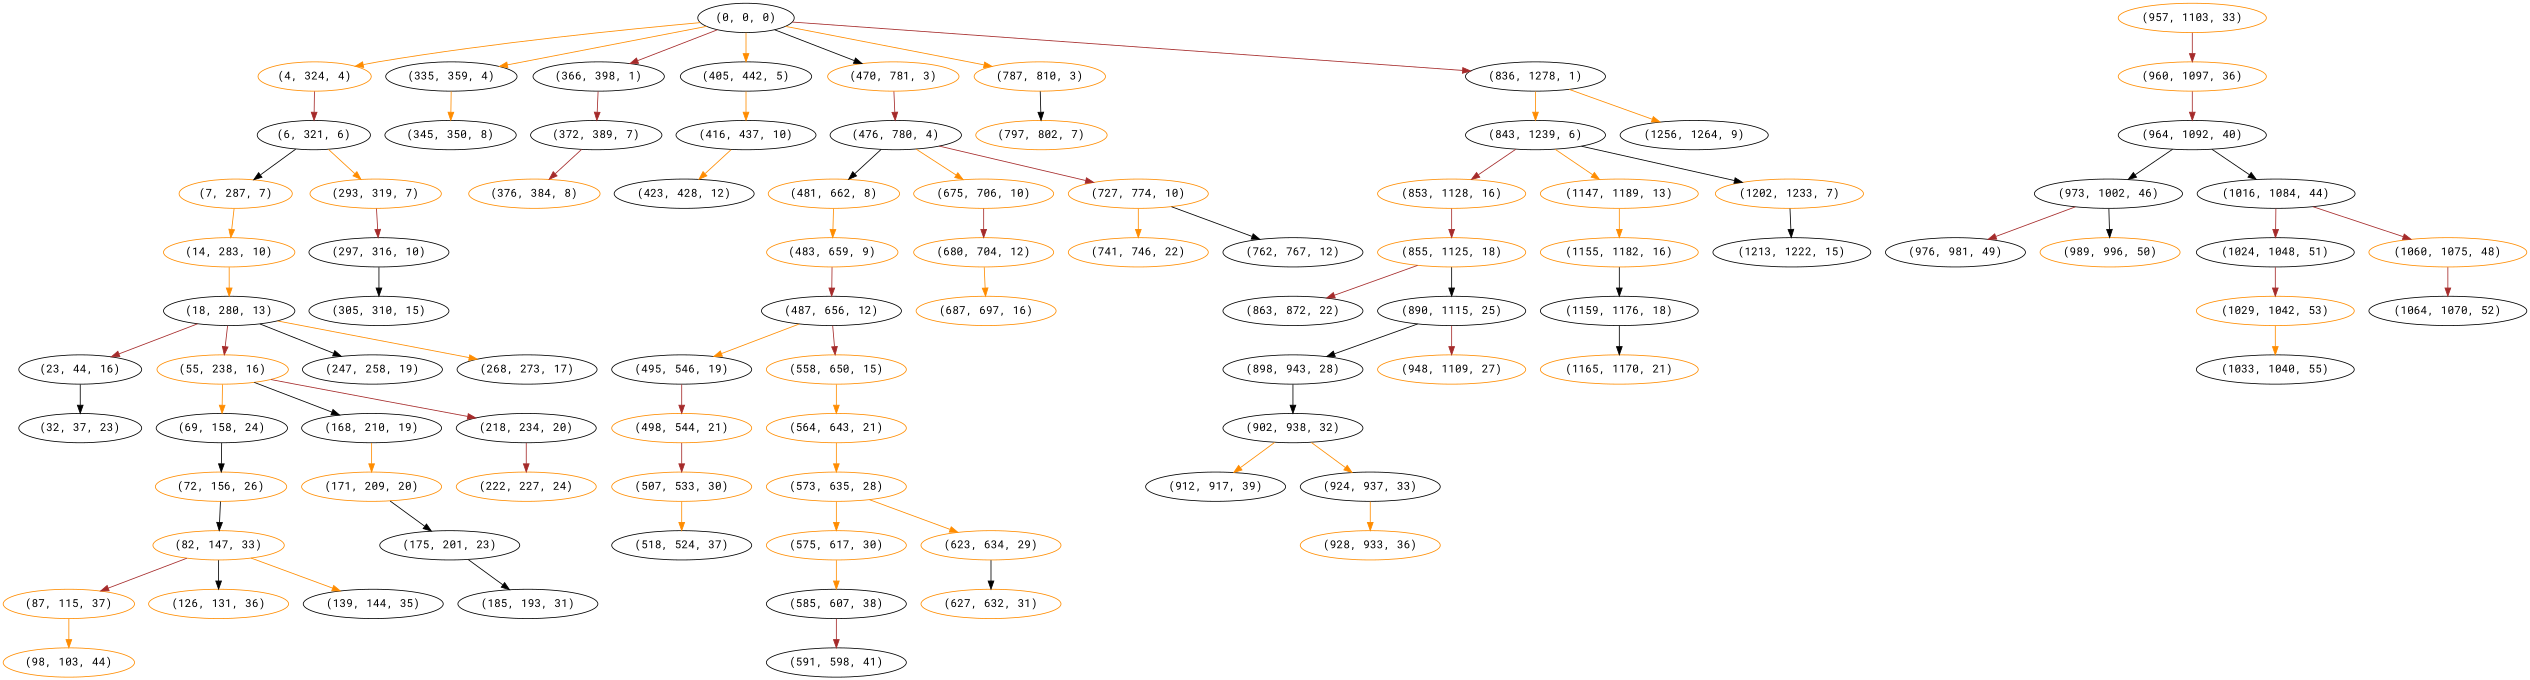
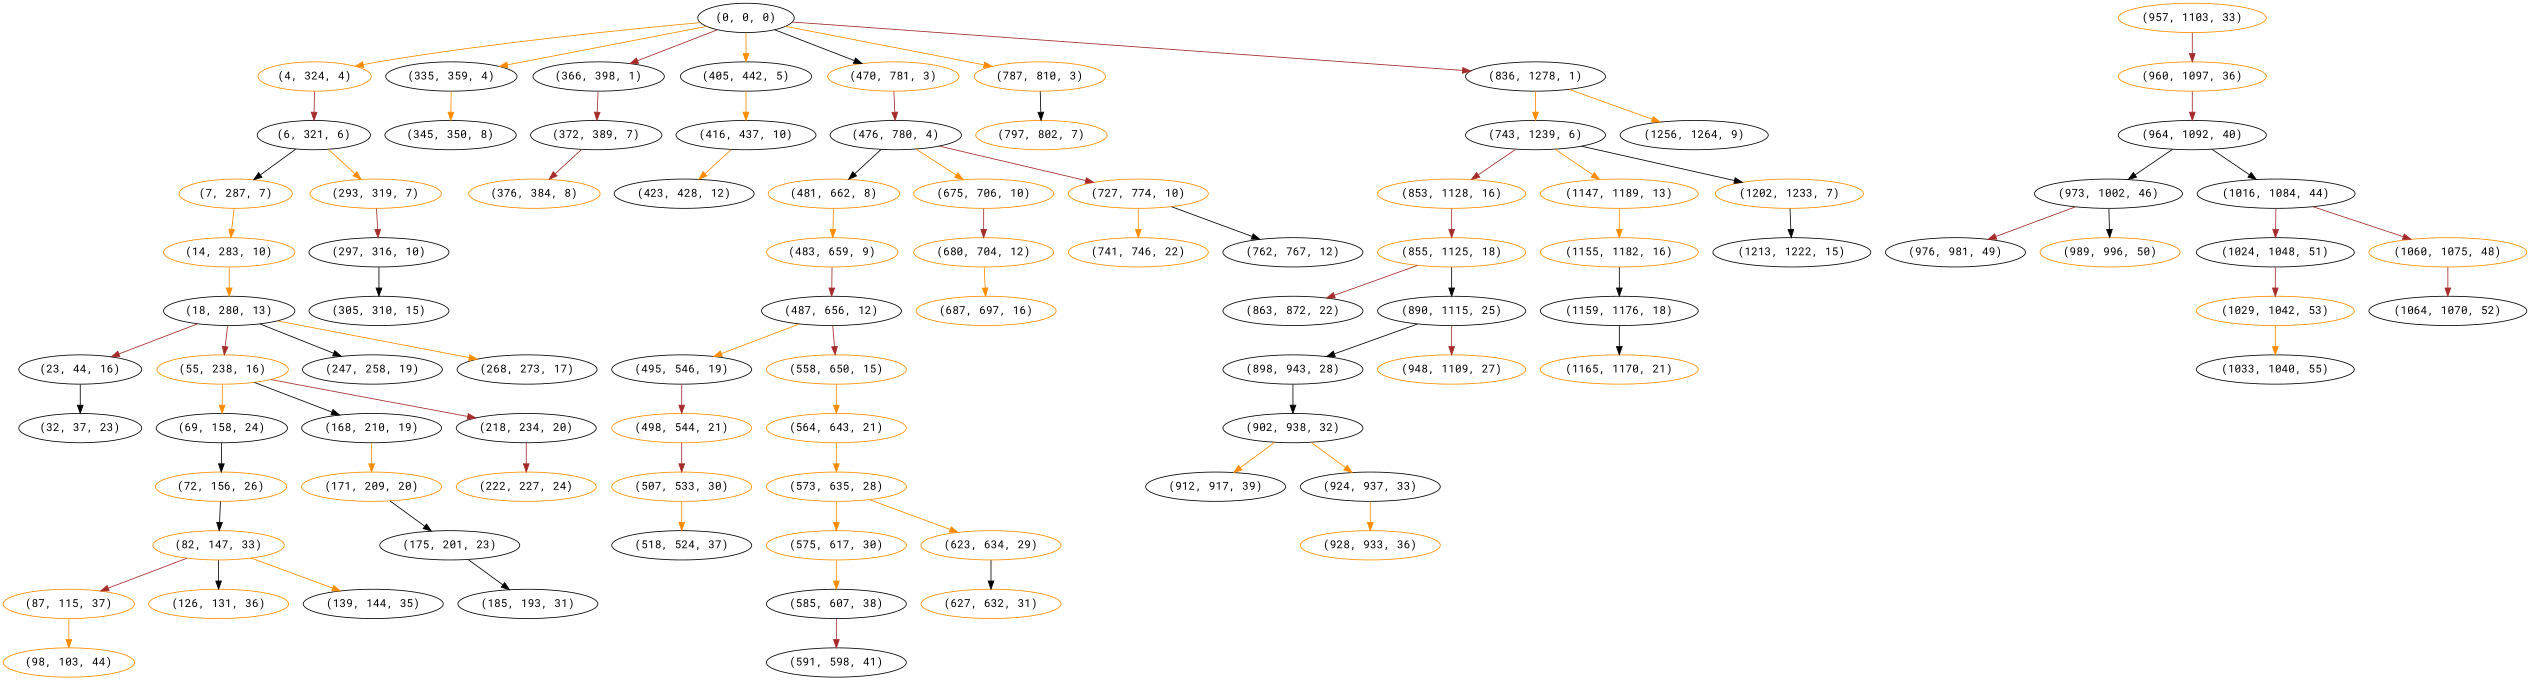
(1535, 135) -> (1535, 135)
